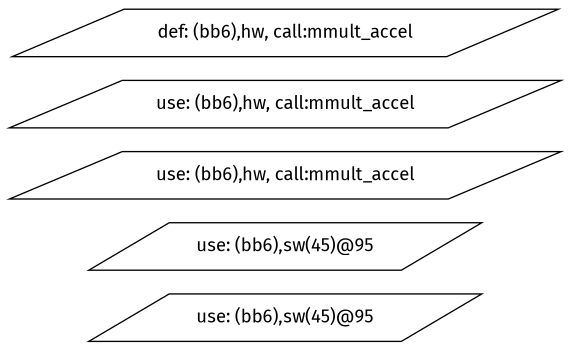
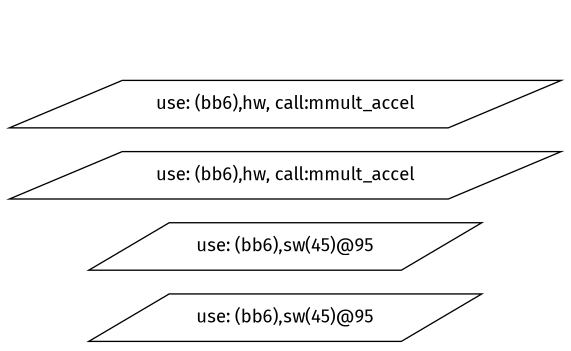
(285, 33) -> none
